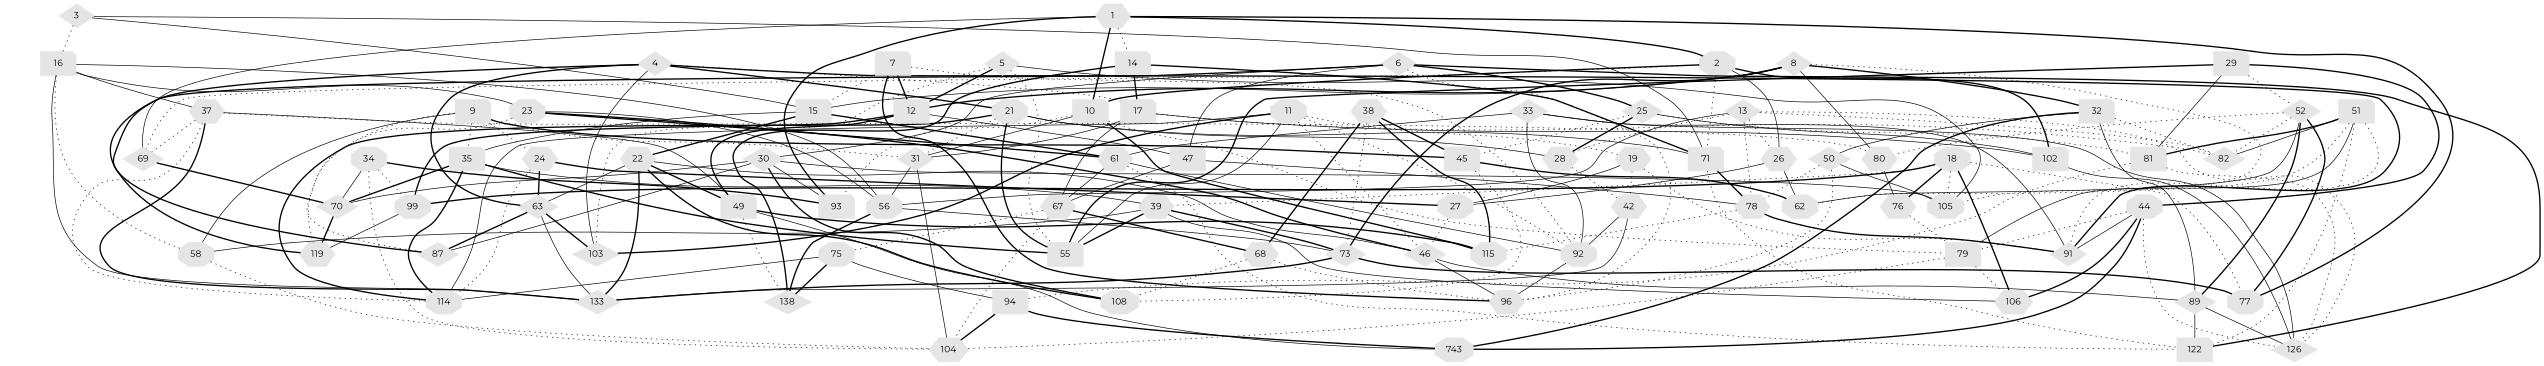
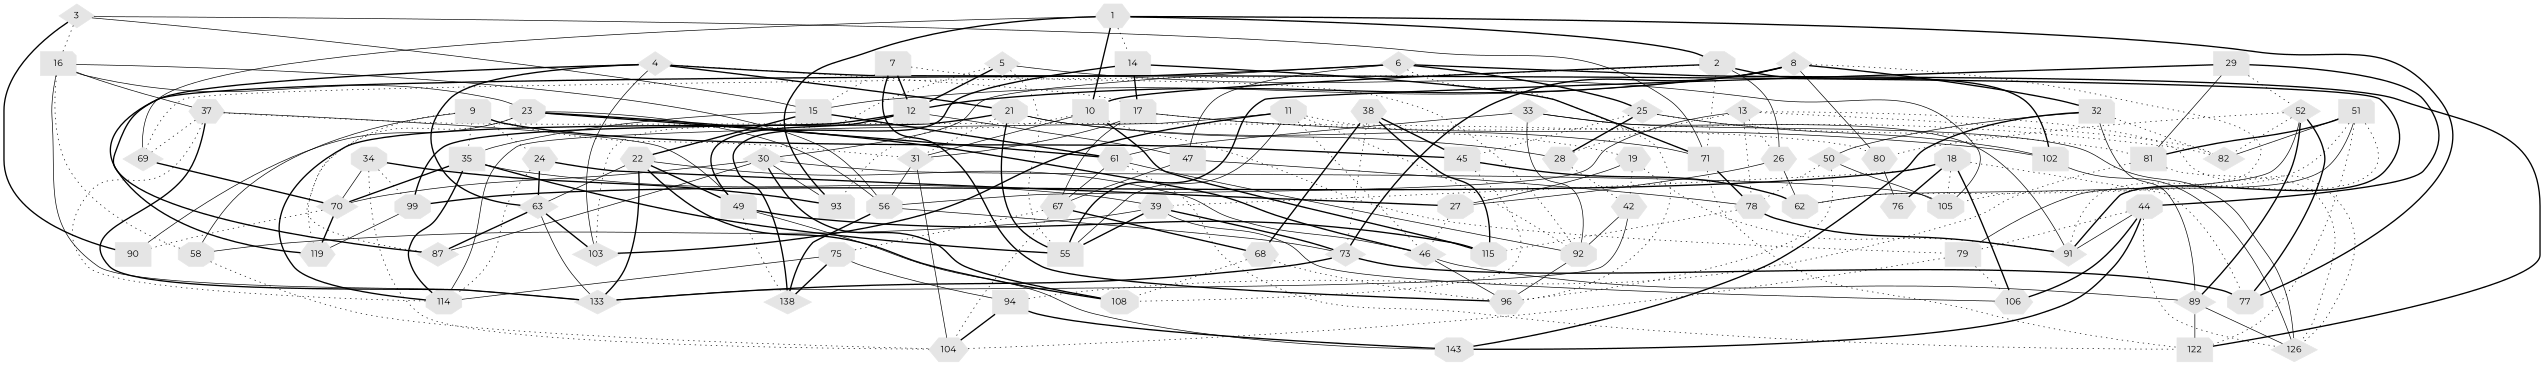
(1925, 226) -> none
none -> (133, 254)
(1454, 350) -> (1454, 350)
